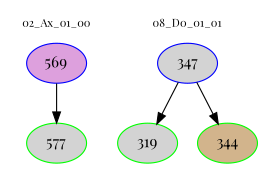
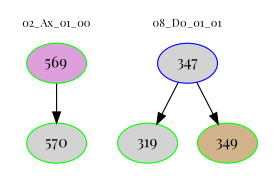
(57, 63) -> (57, 63)
(57, 143) -> (57, 143)
(227, 143) -> (227, 143)
